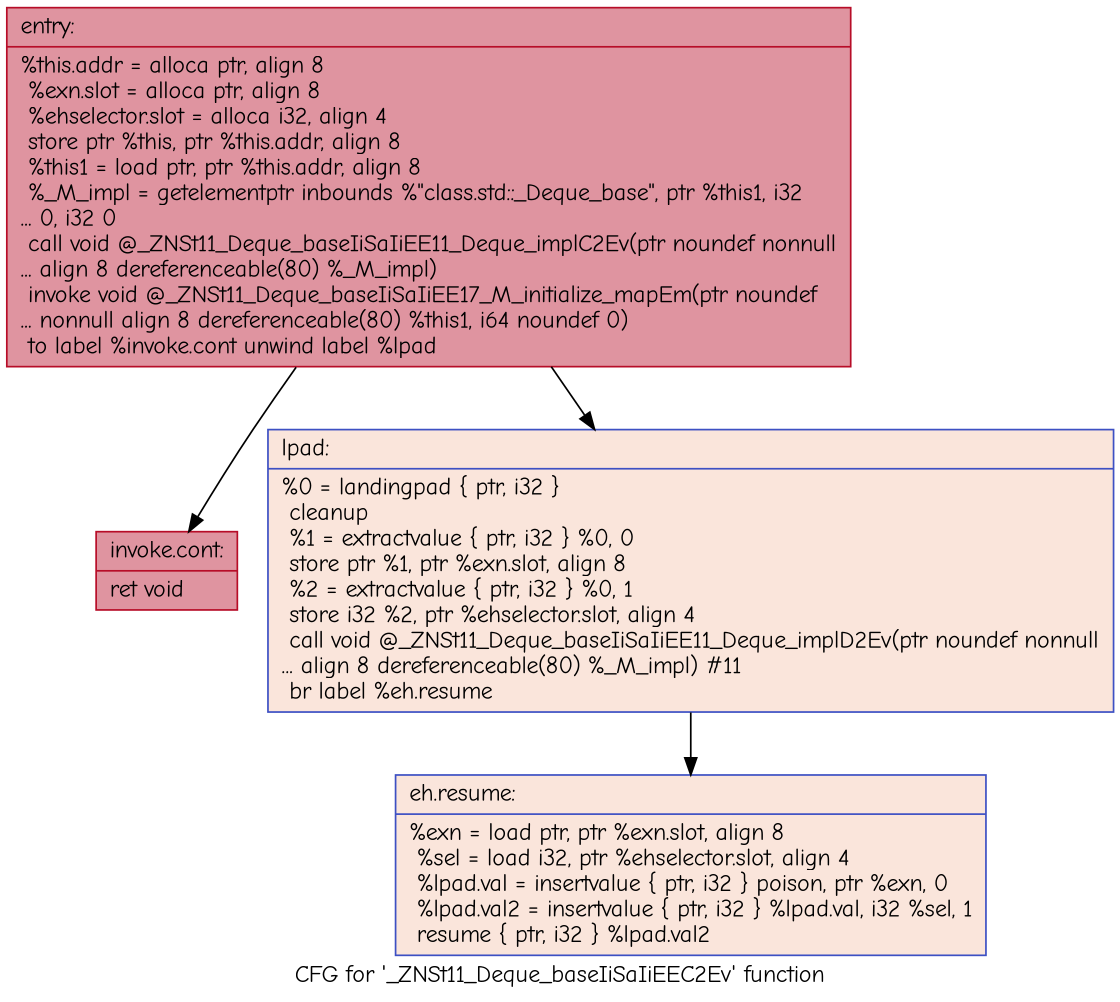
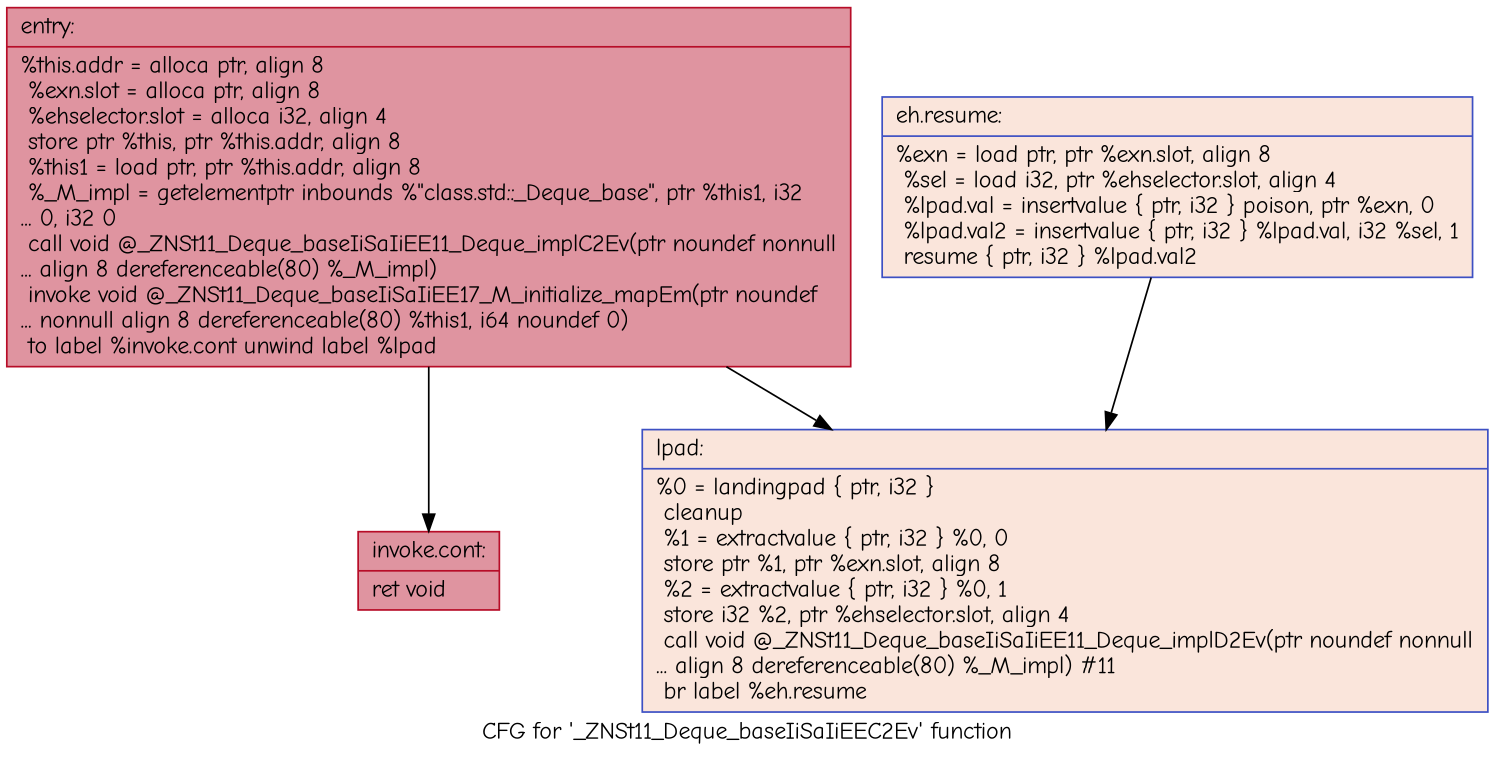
(691, 735) -> (1131, 345)
